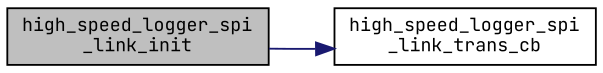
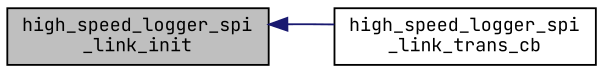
(292, 49) -> (311, 24)
